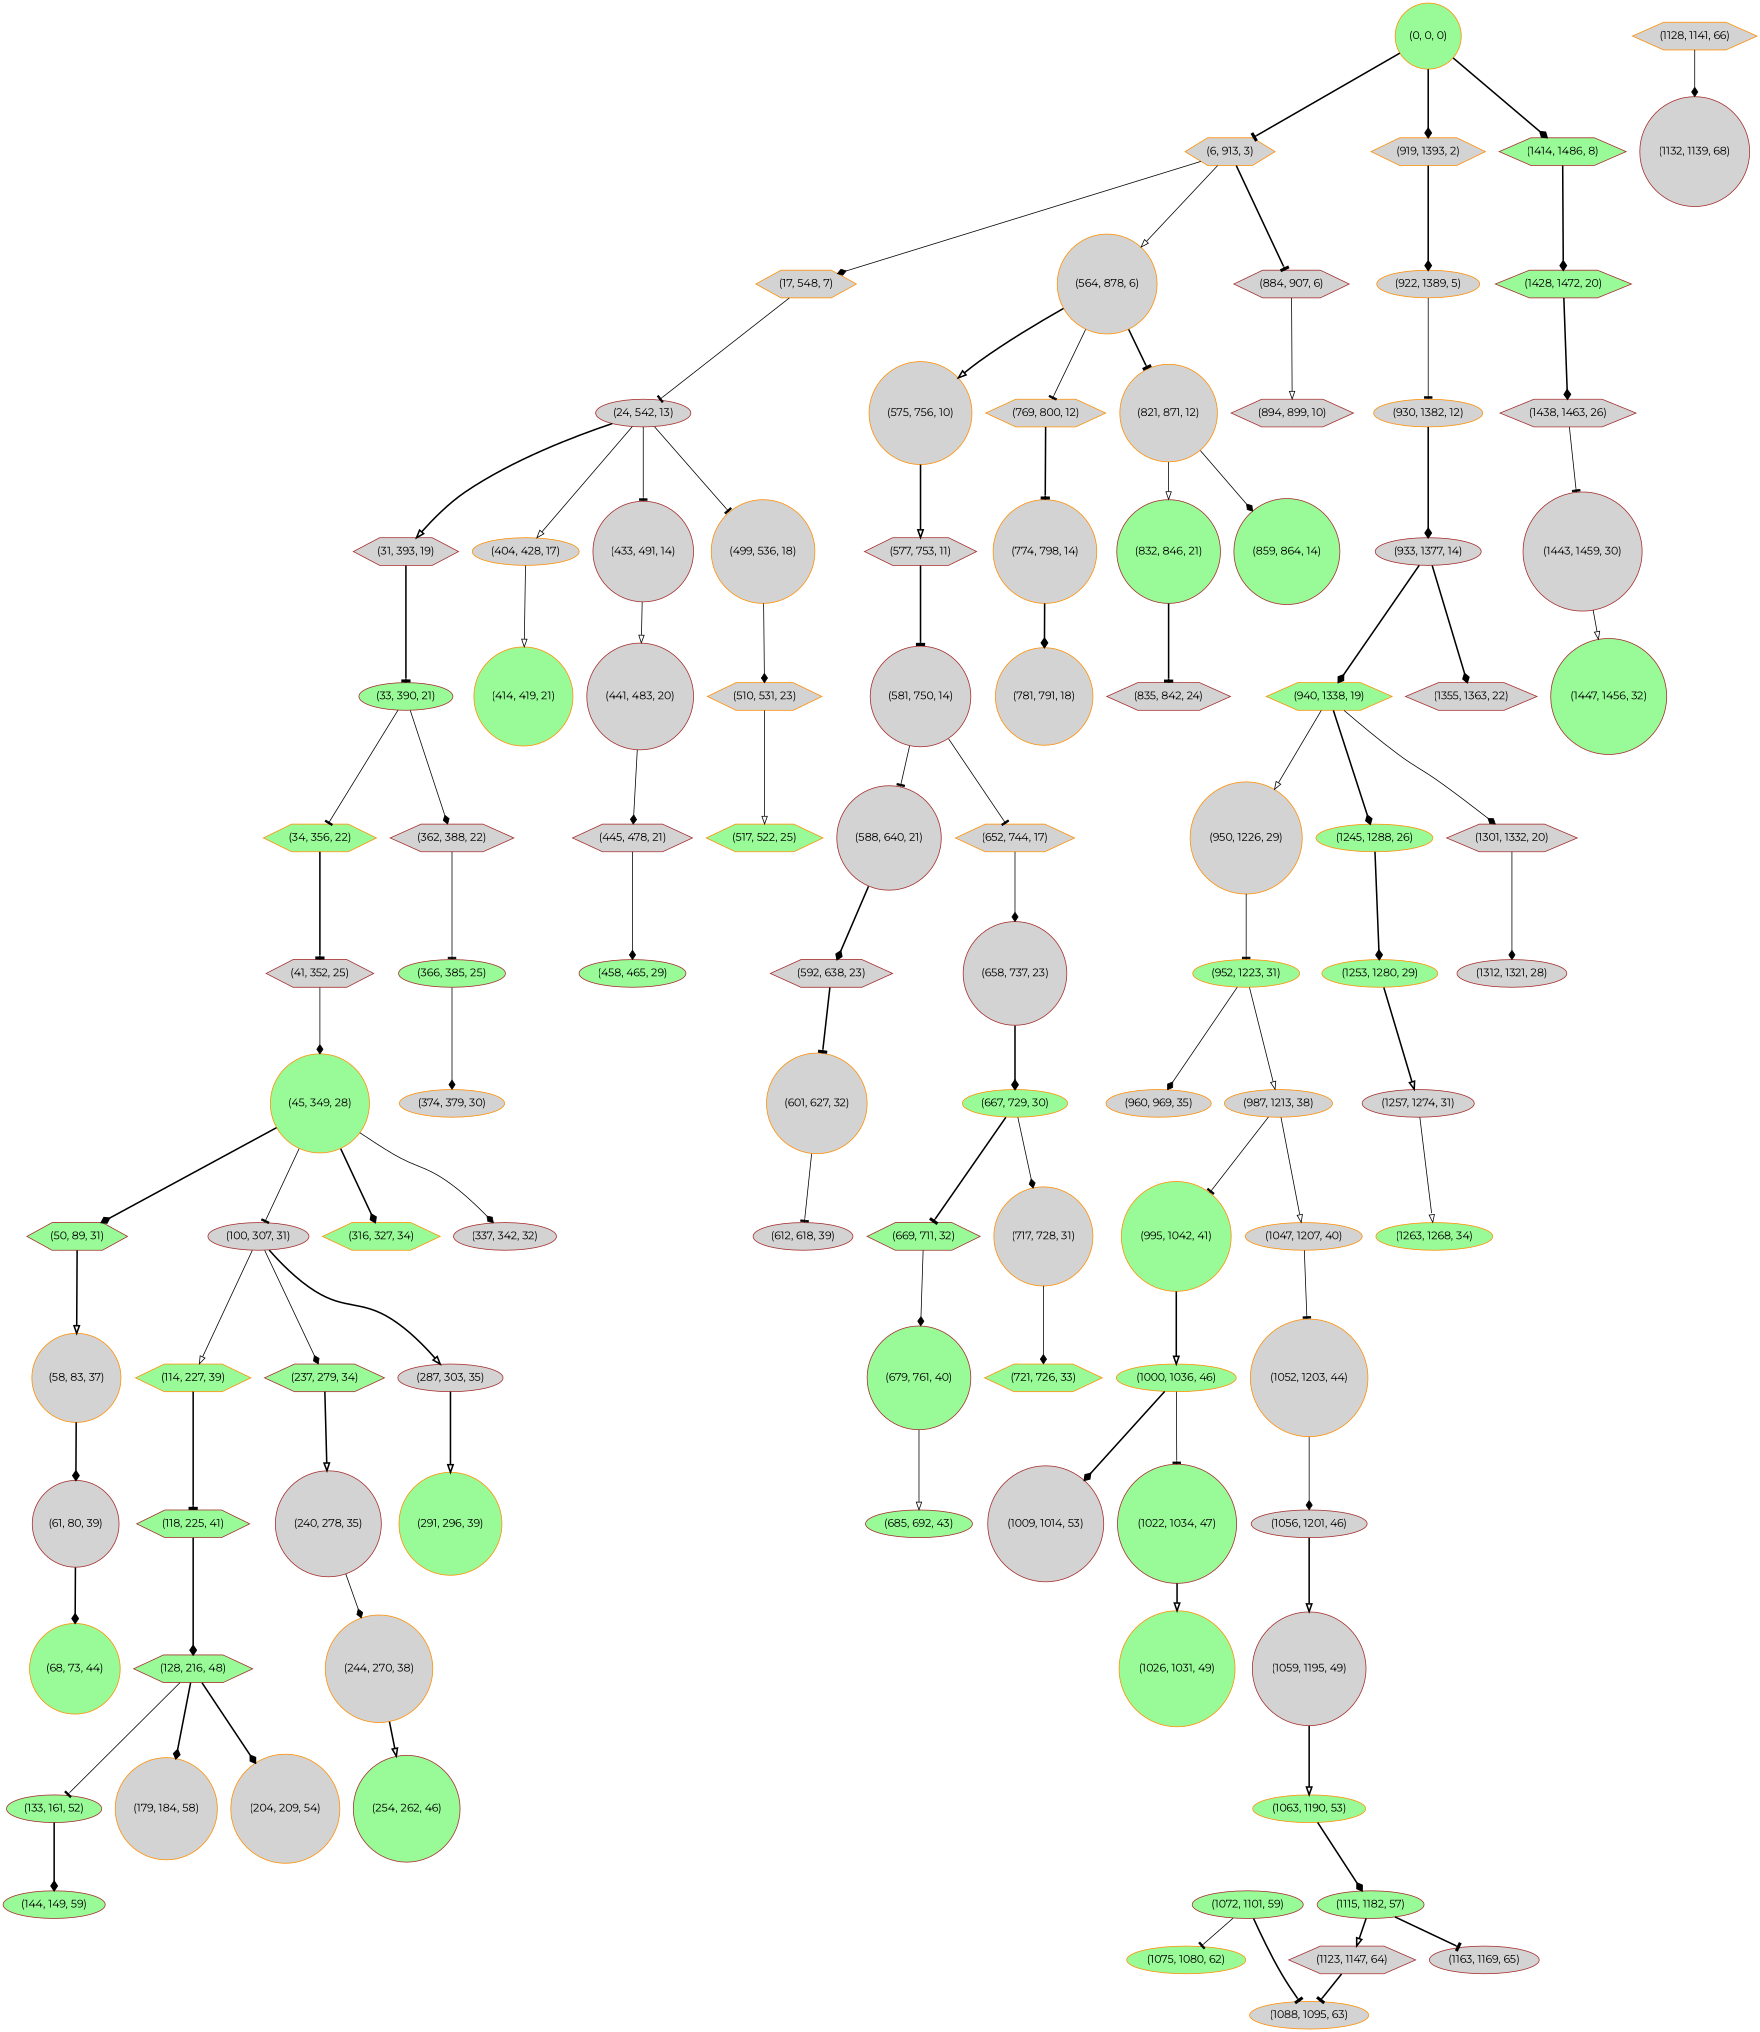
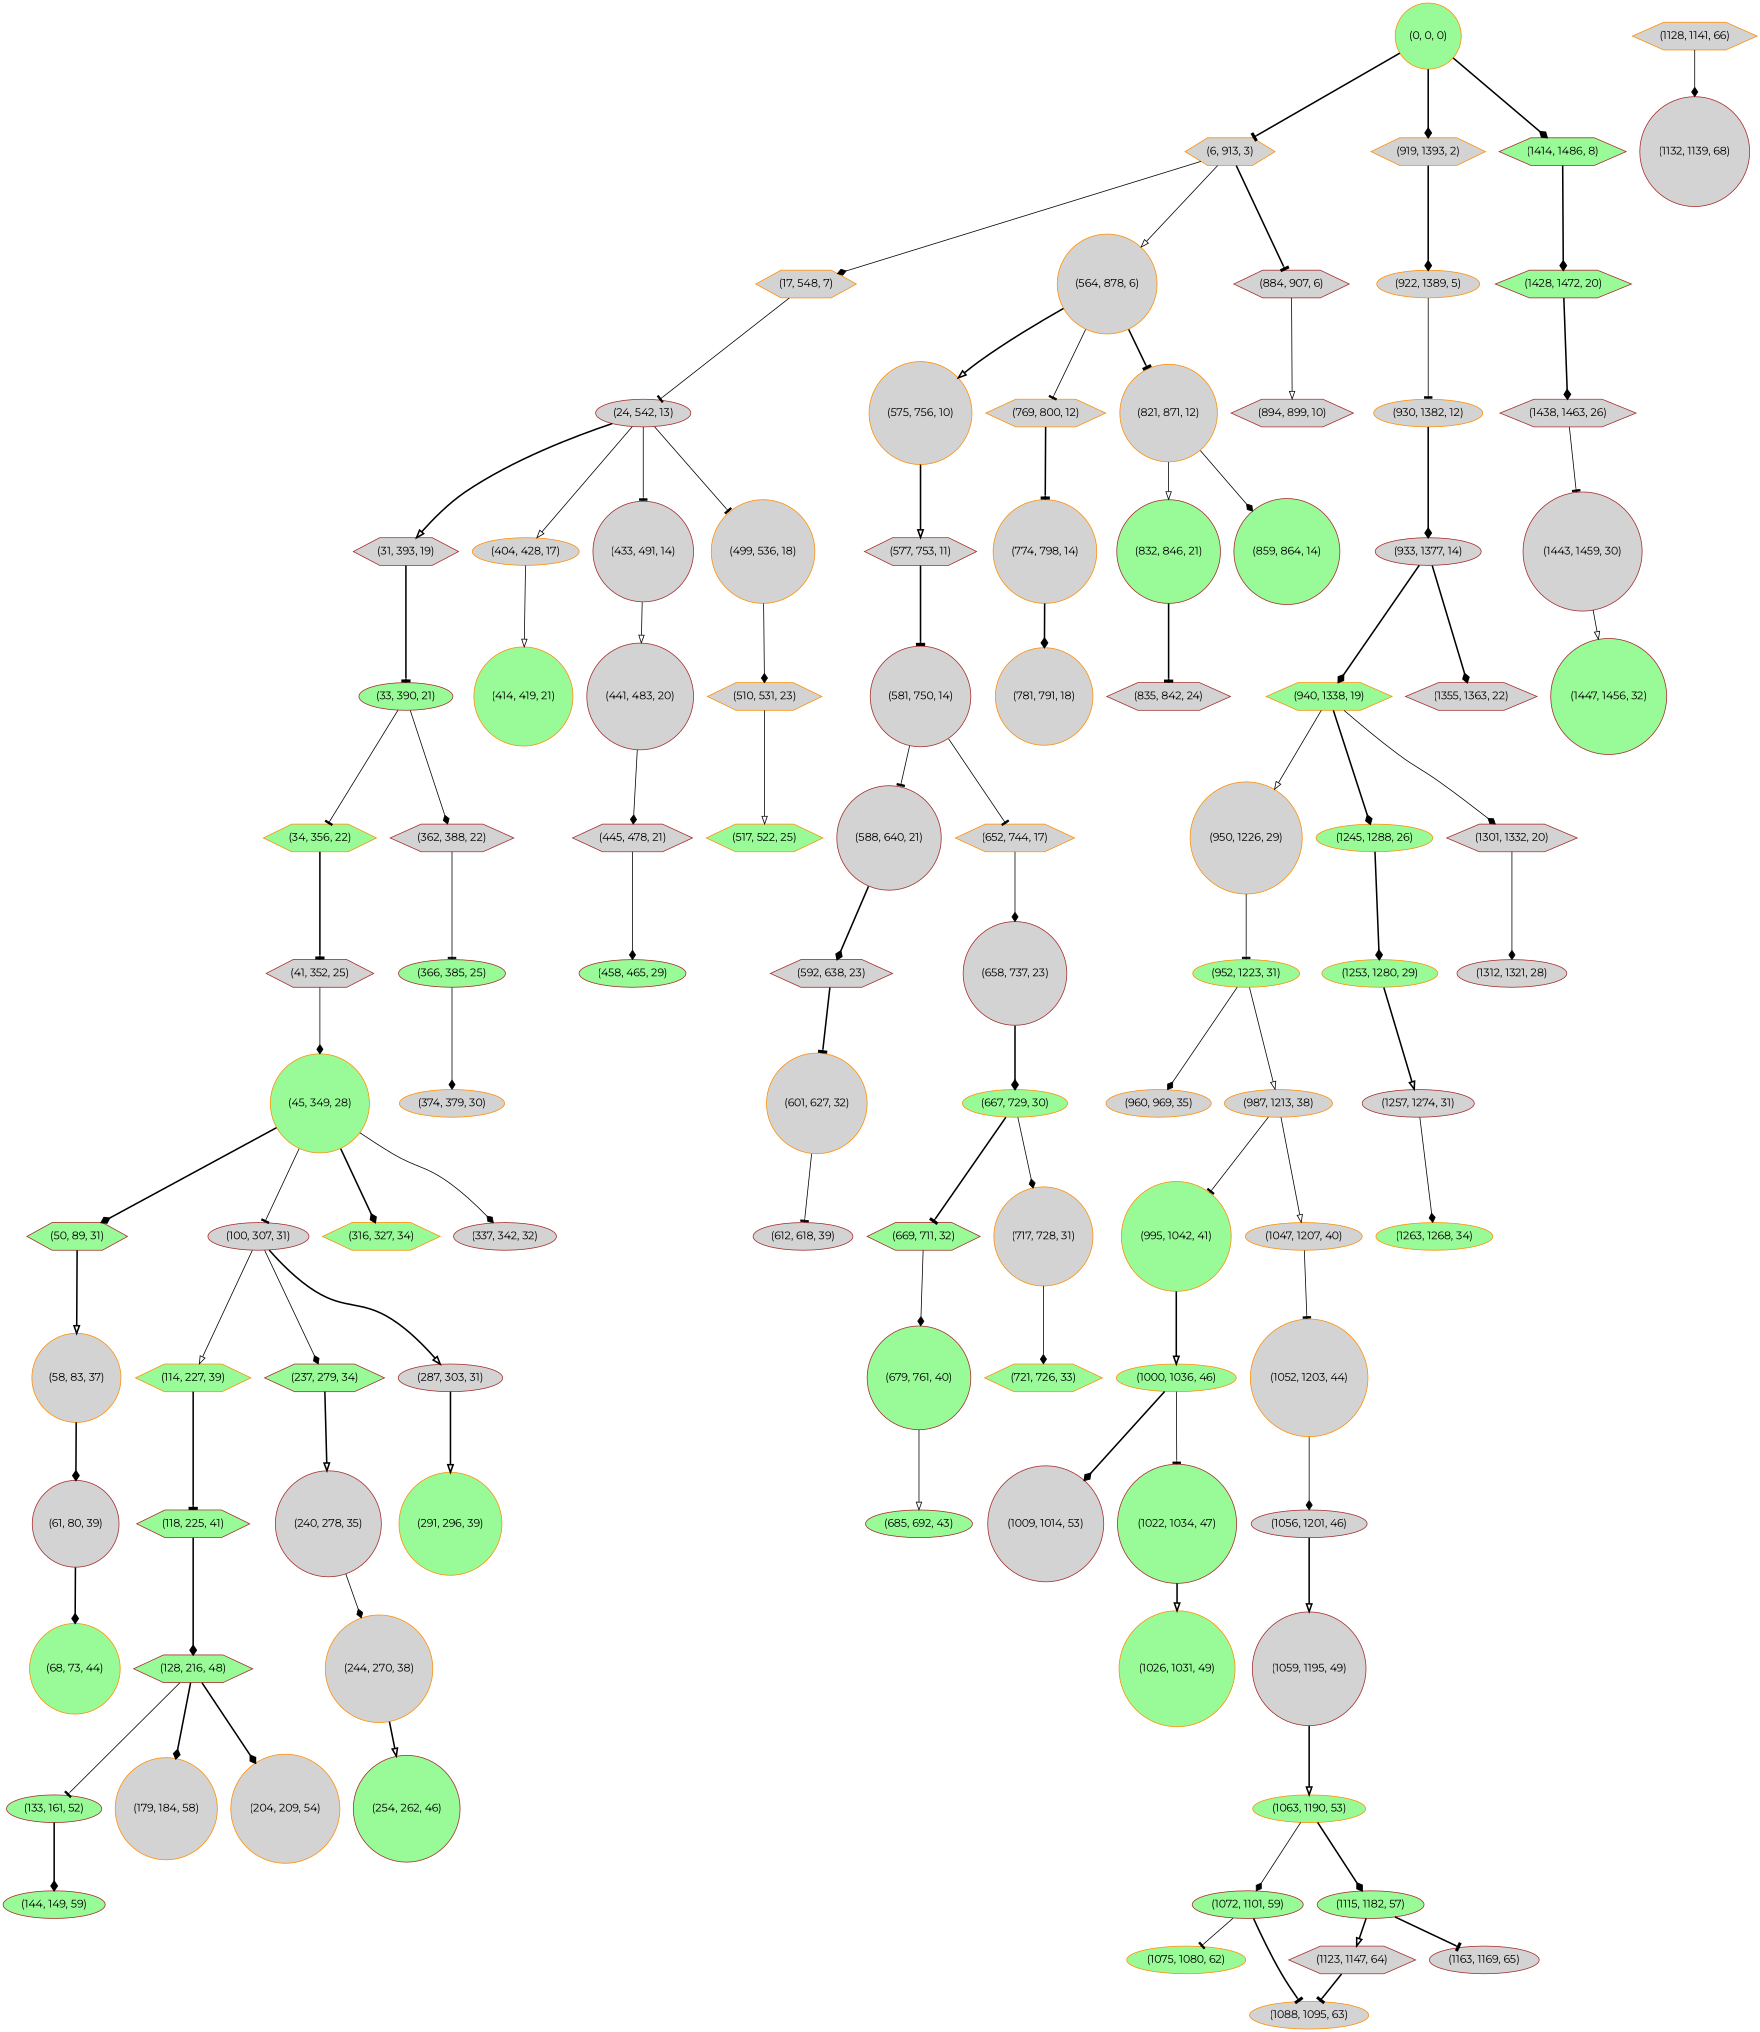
(1426, 1165) -> (1426, 1165)
(450, 1378) -> (450, 1378)
none -> (1281, 1853)
